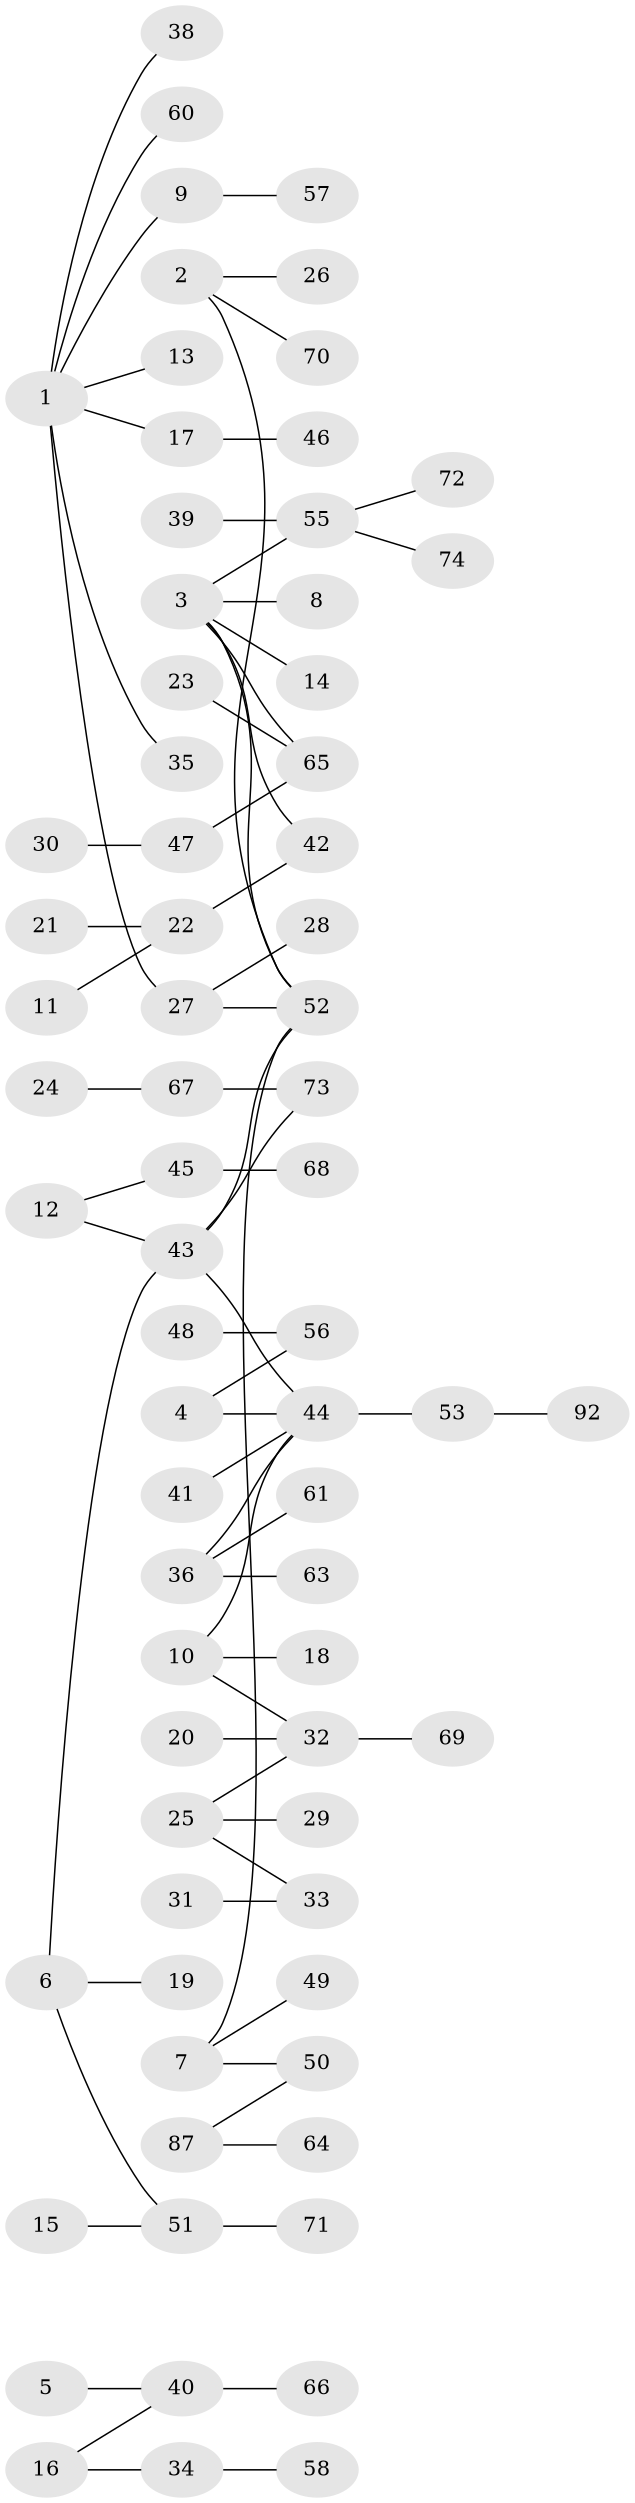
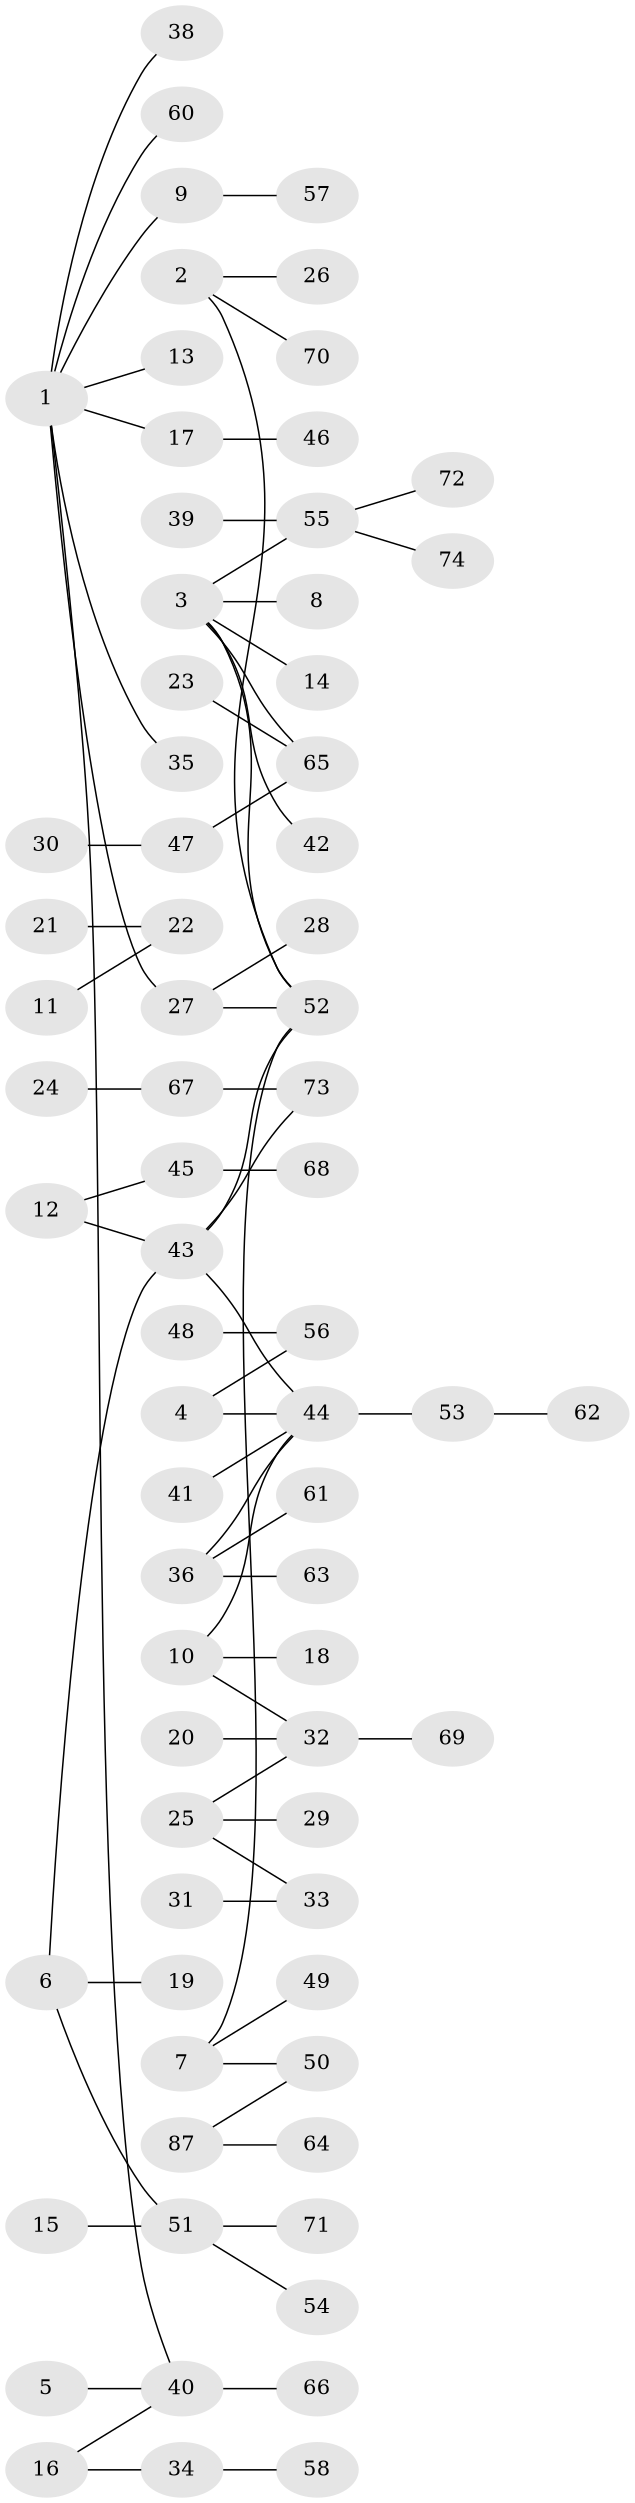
(241, 892) -> none
none -> (100, 1396)
(588, 1414) -> (588, 1414)
none -> (317, 2307)
